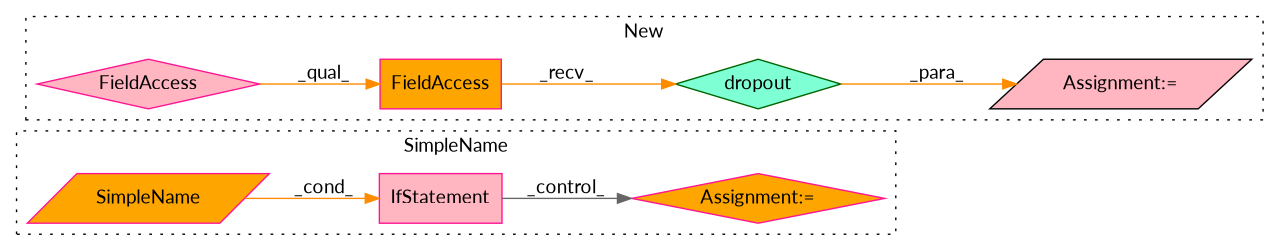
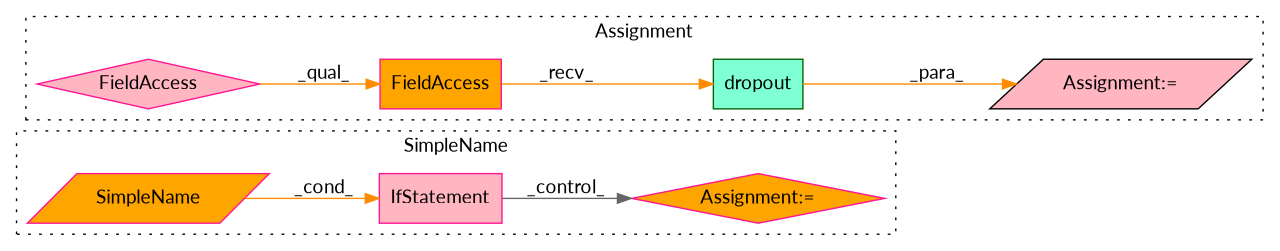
(644, 32) -> (644, 32)
(758, 84) -> (758, 84)
